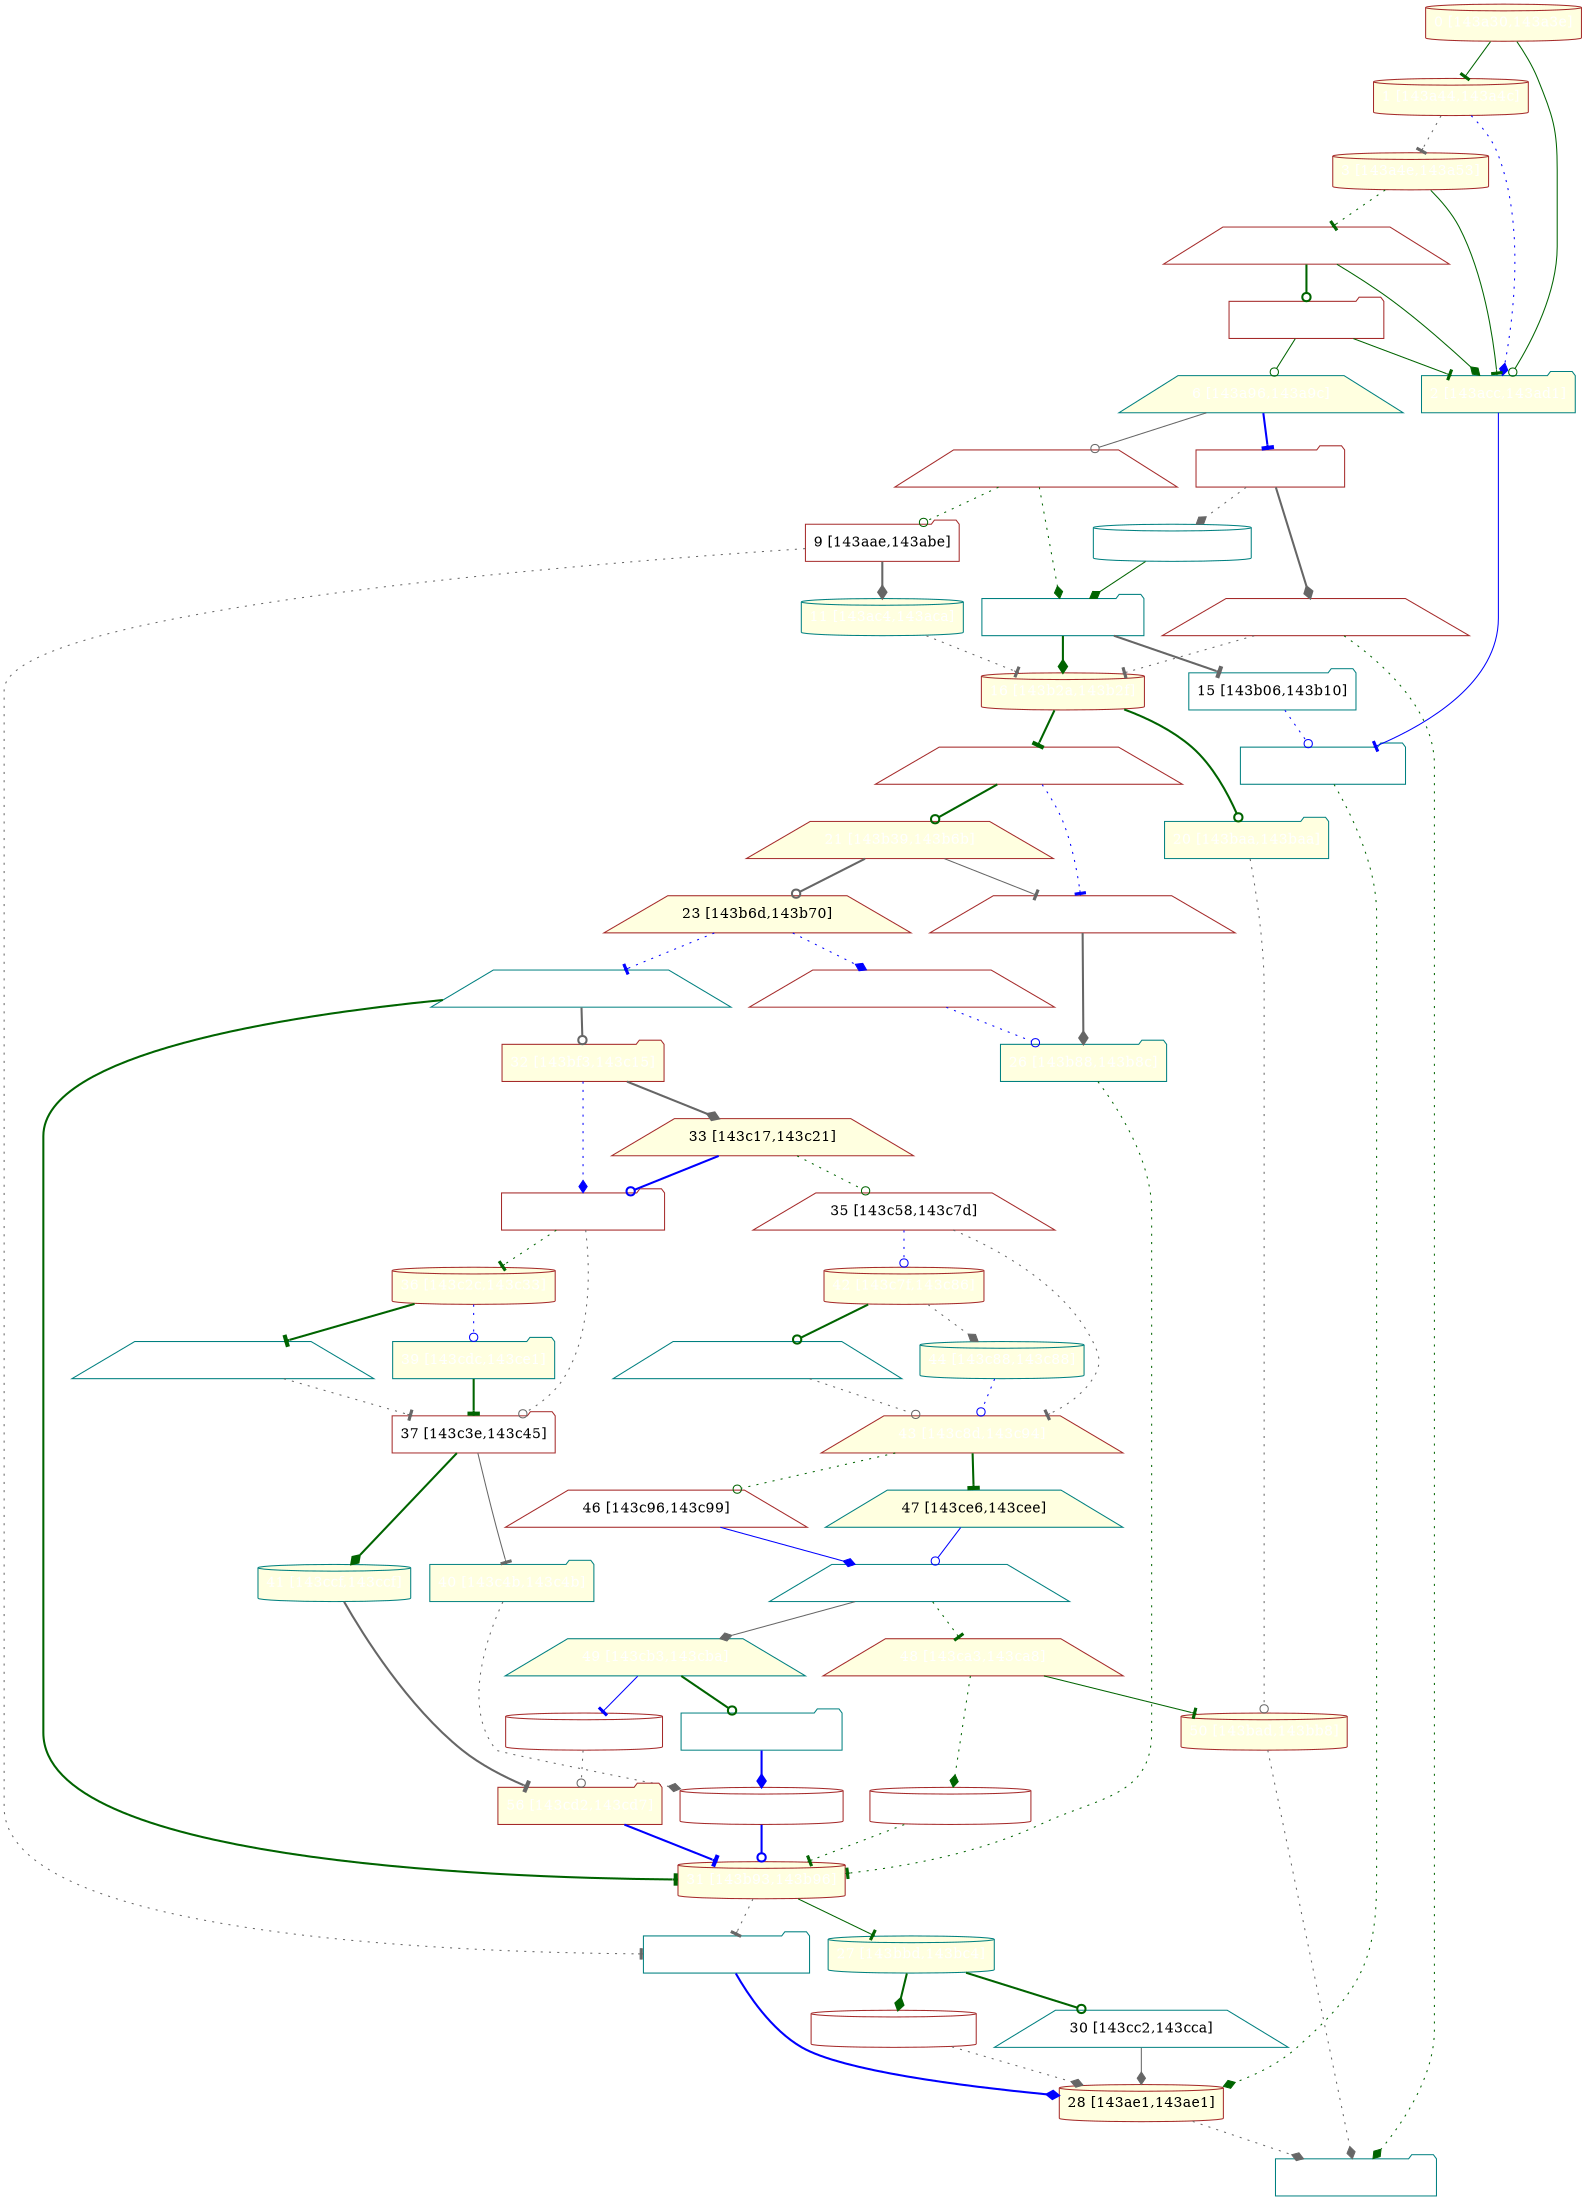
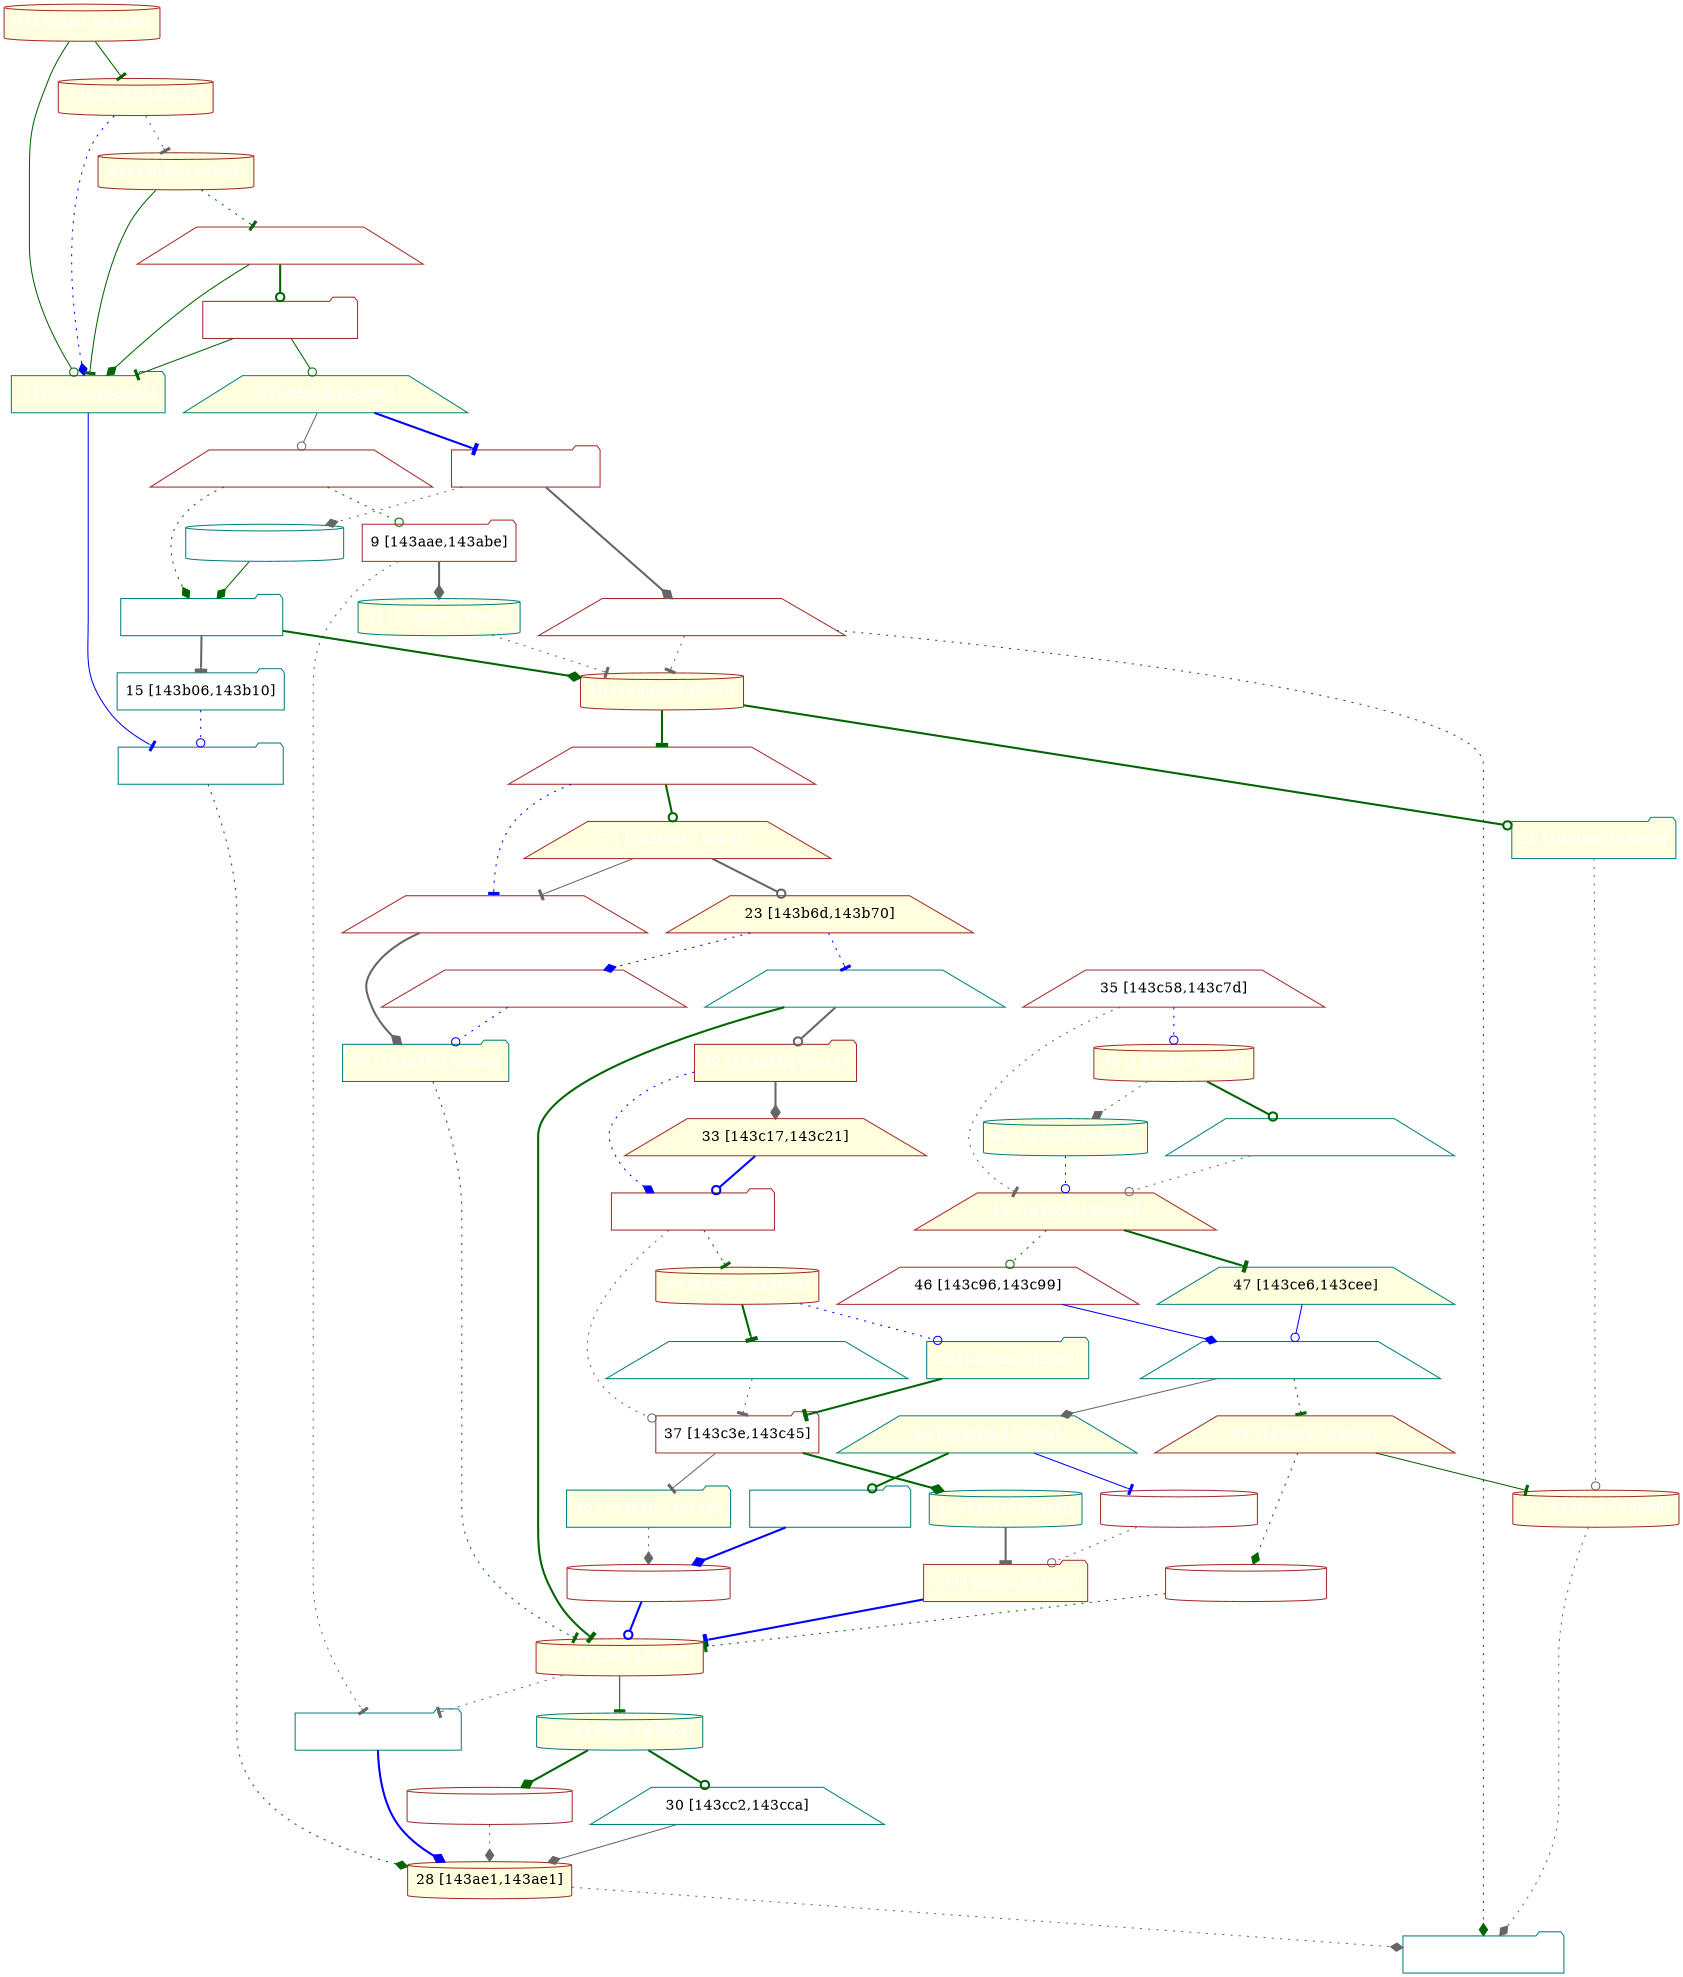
(830, 1172) -> none
